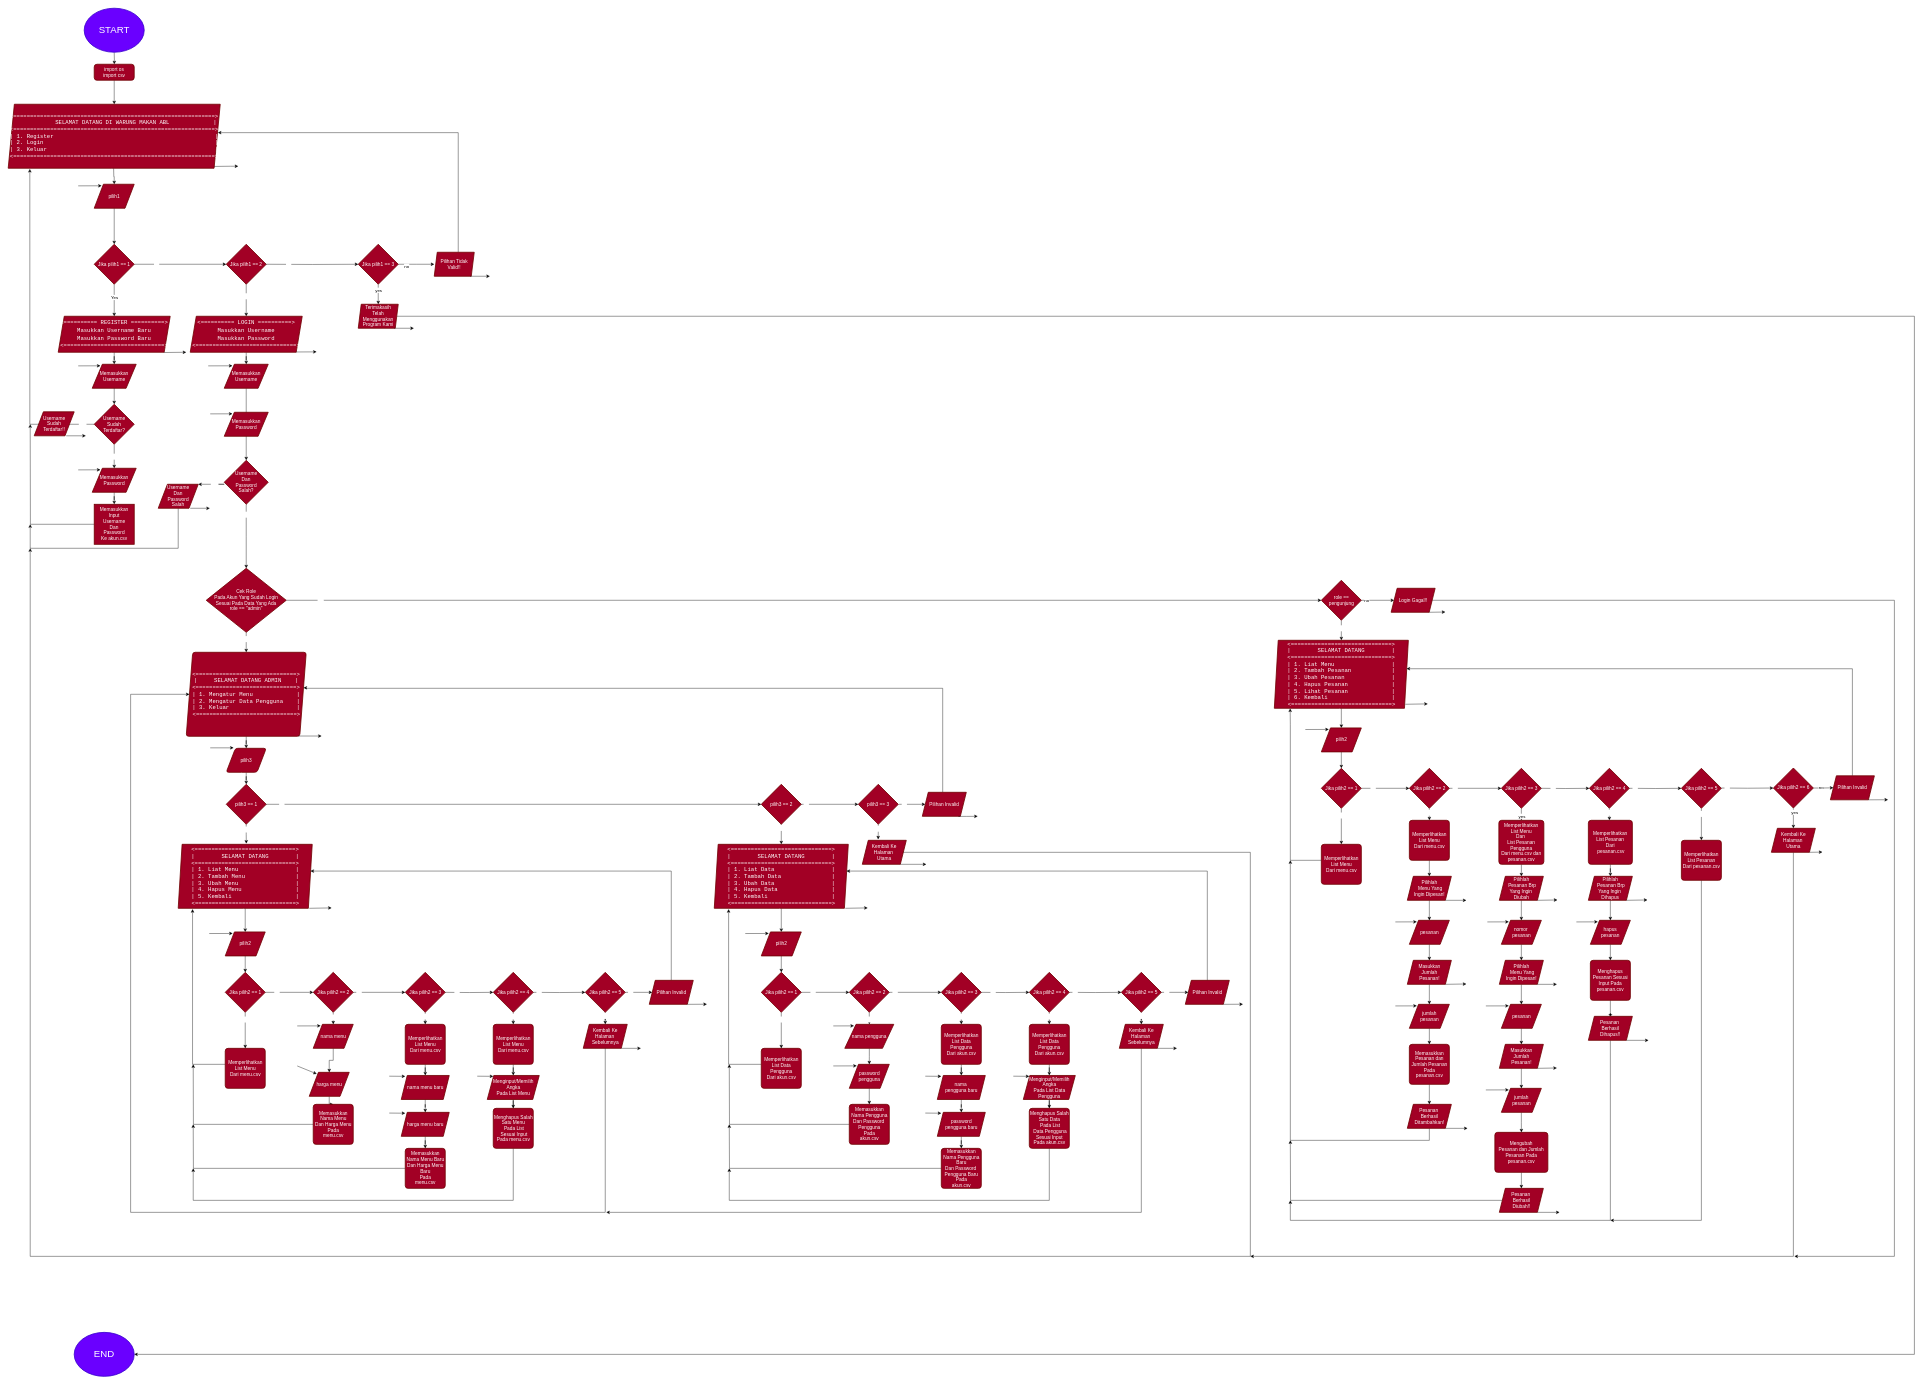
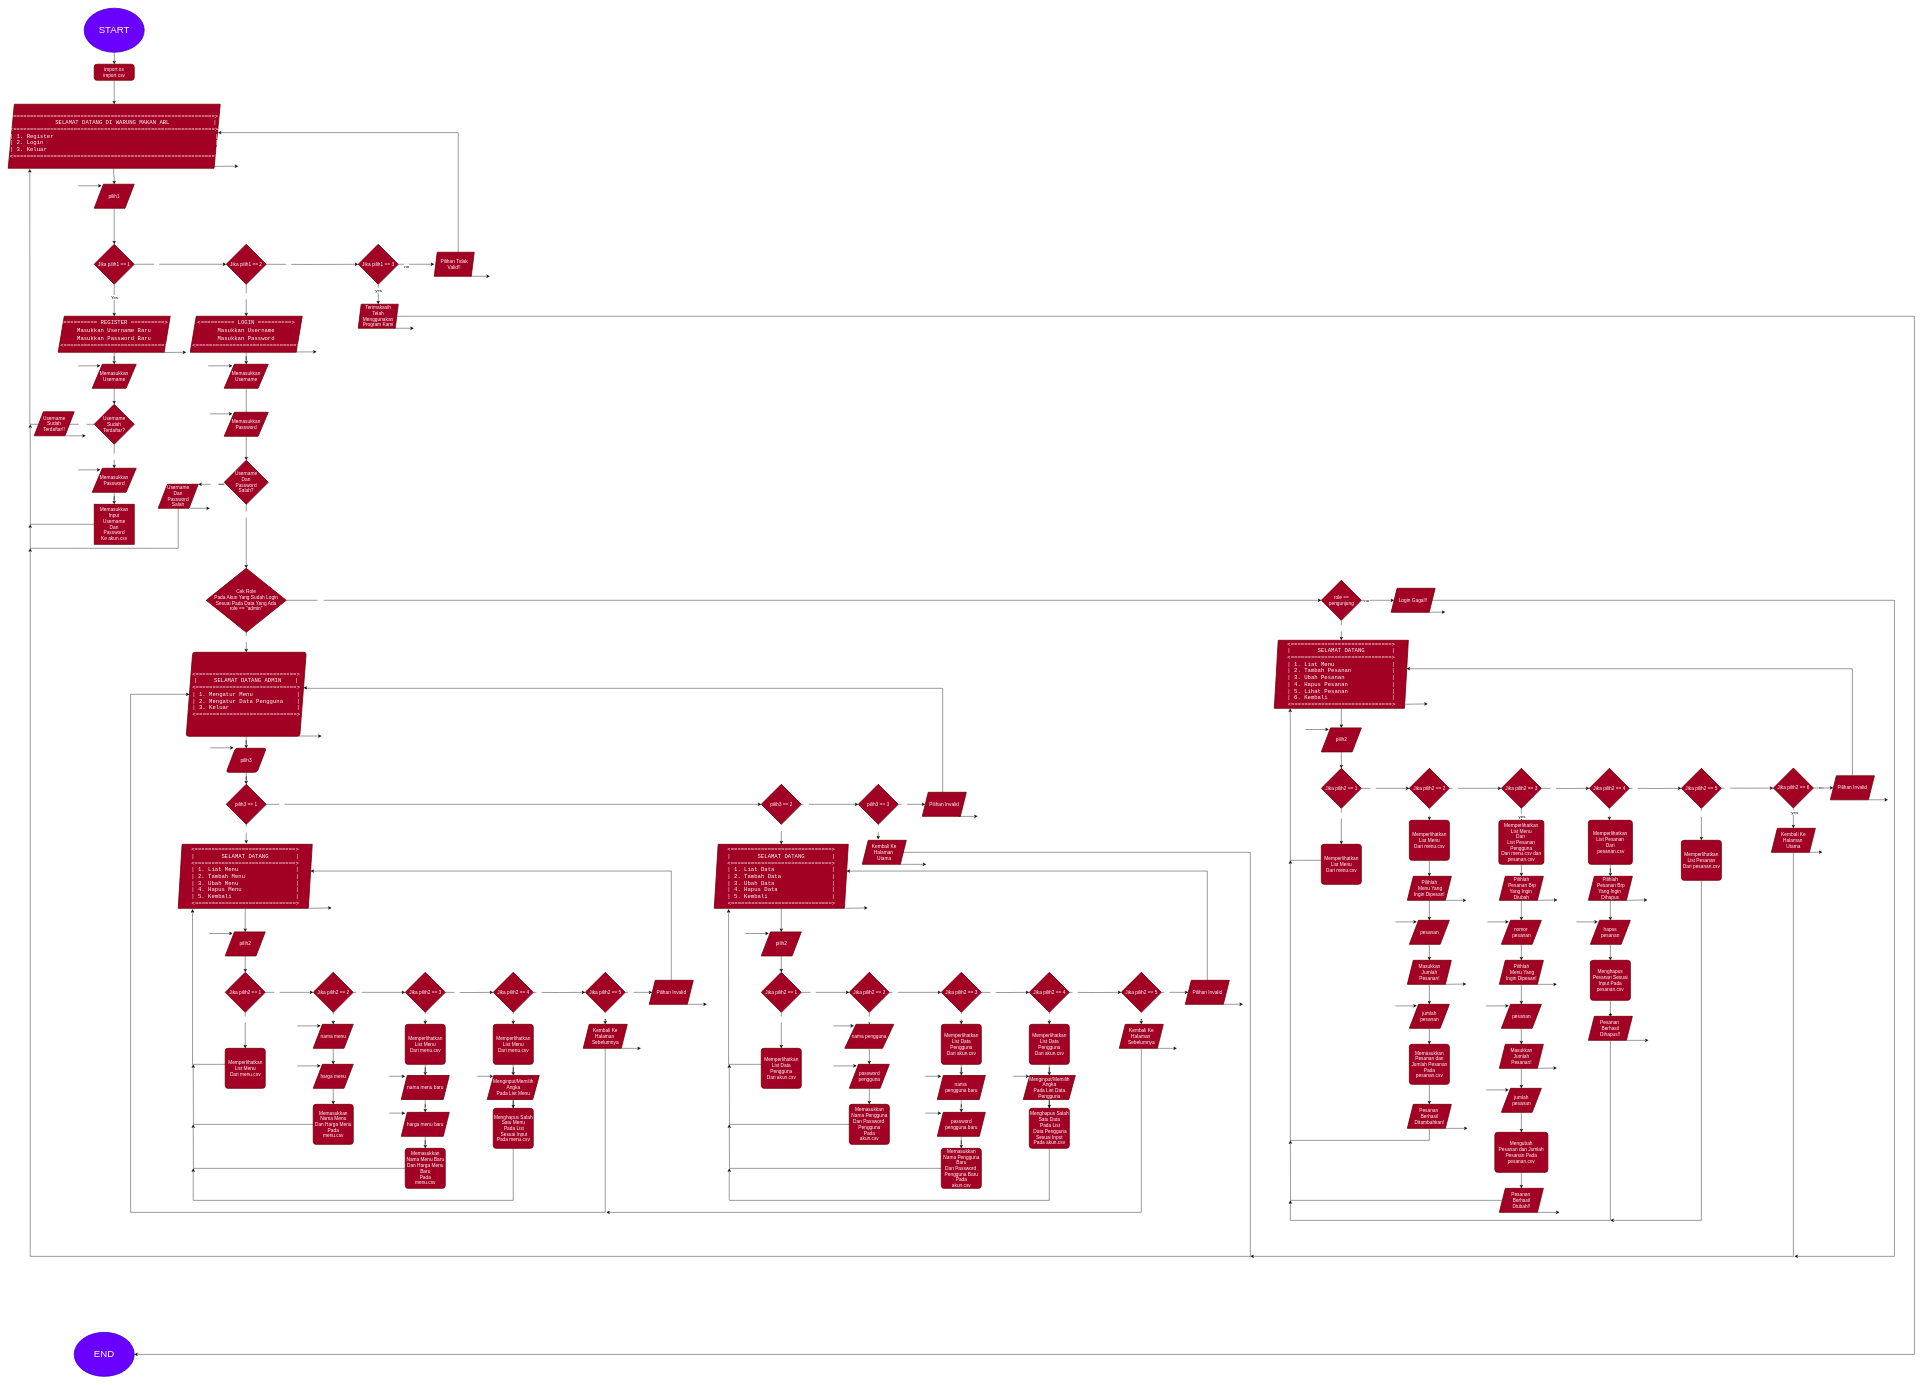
(329, 1084) -> (333, 1076)
